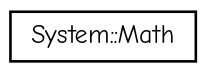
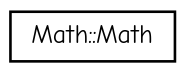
(103, 37) -> (93, 37)
